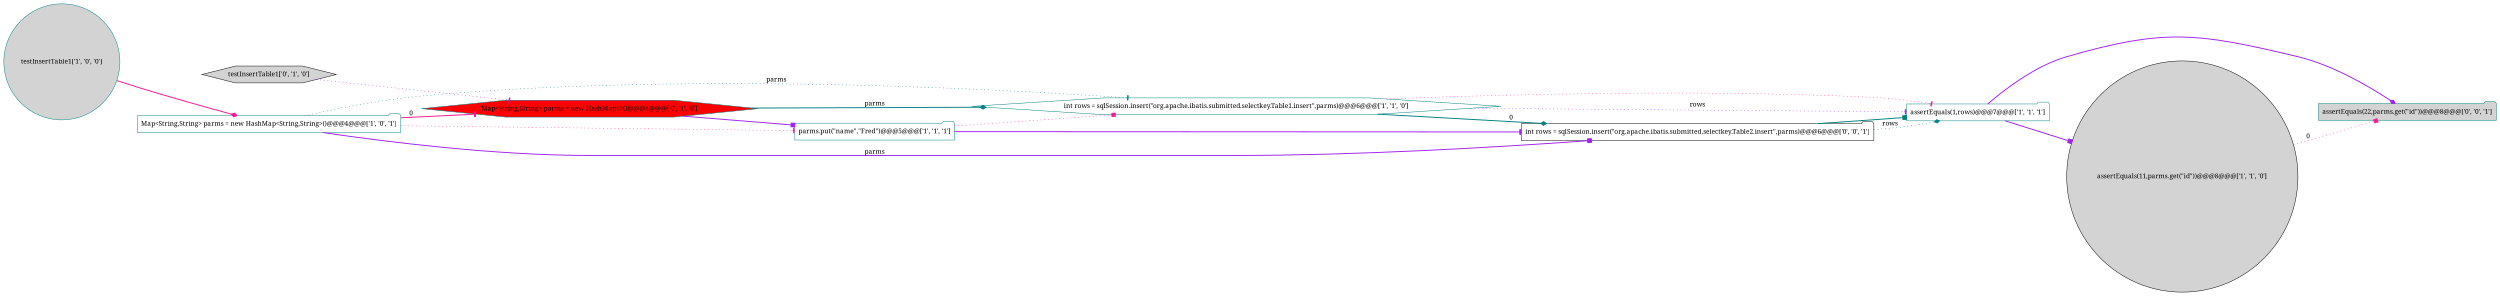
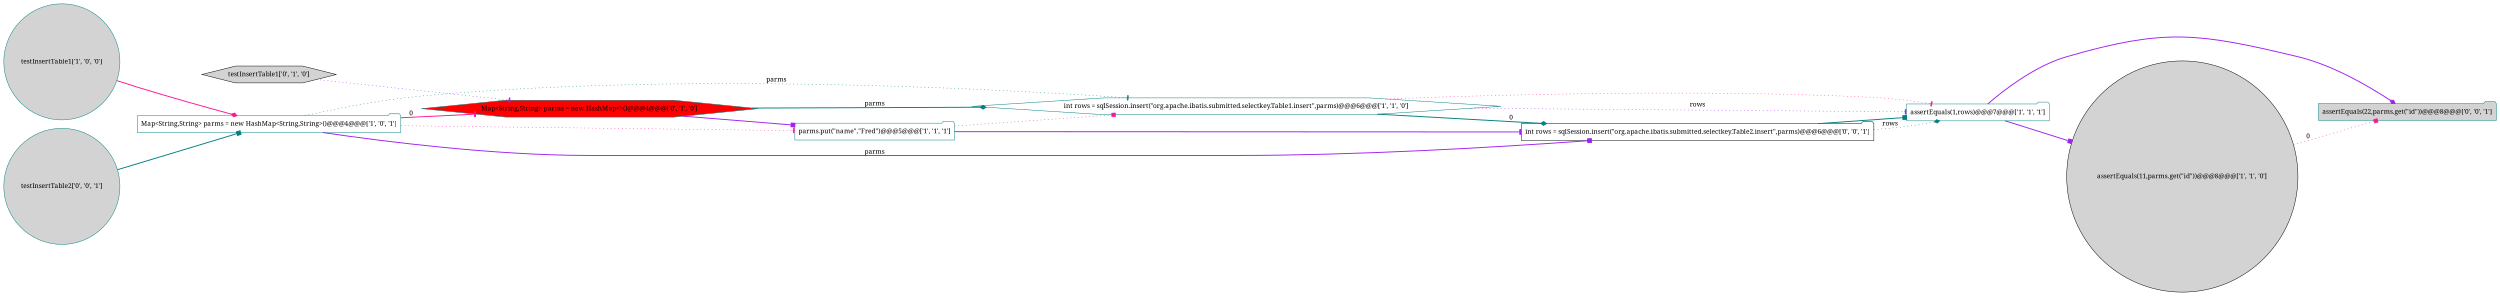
none -> (62, 186)
